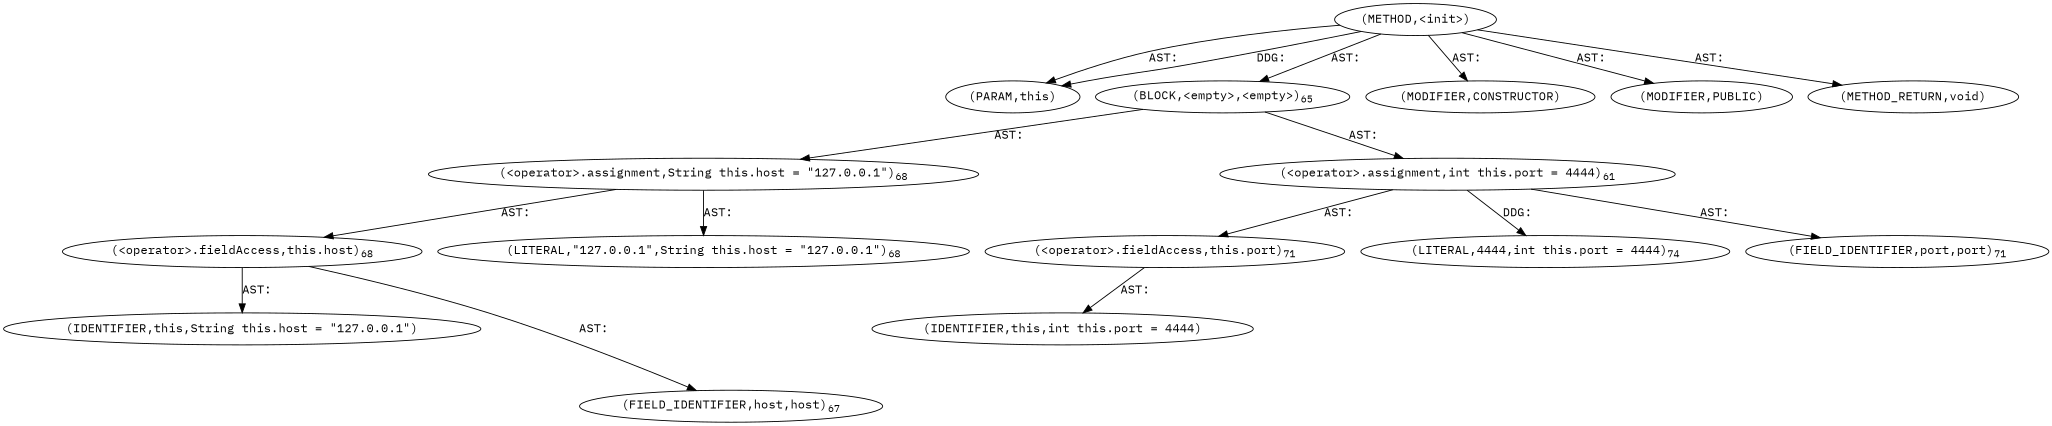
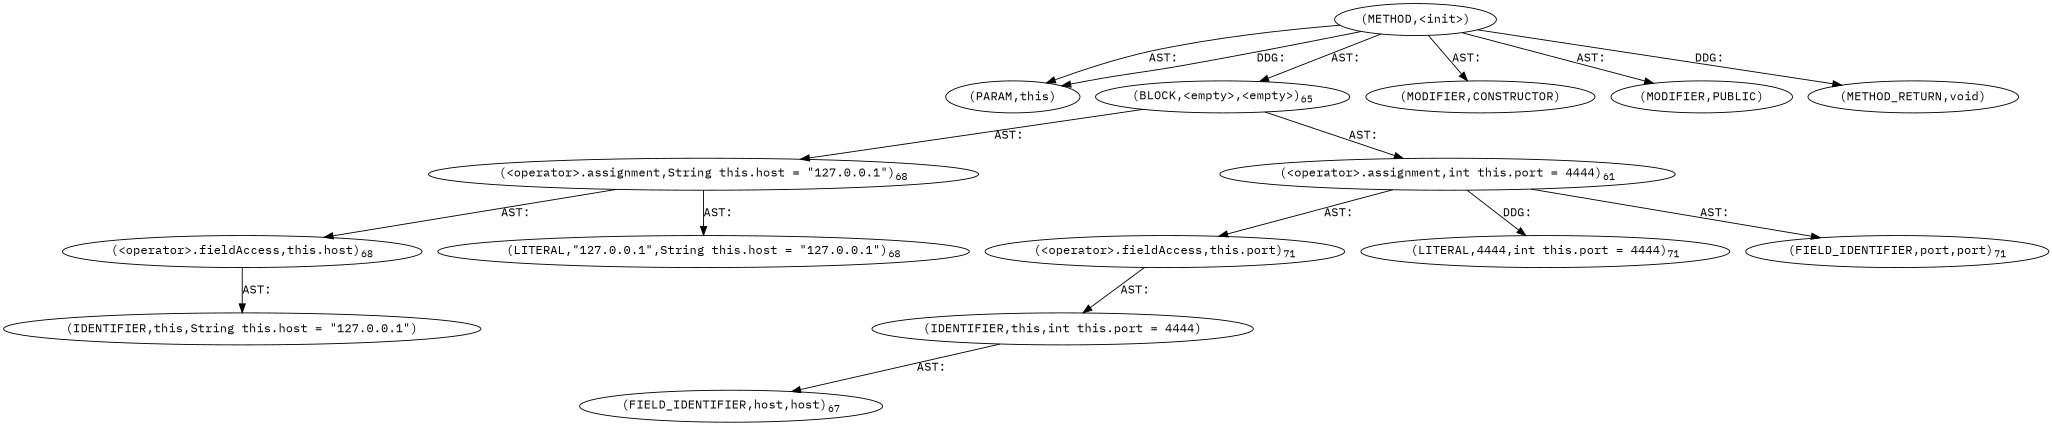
(1713, 58) -> (1713, 58)
(1674, 250) -> (1674, 250)
(501, 317) -> (900, 367)
